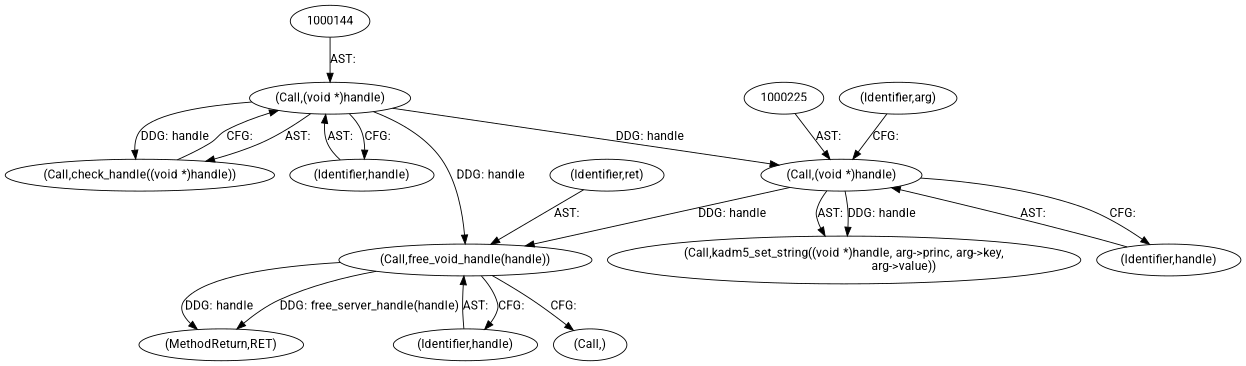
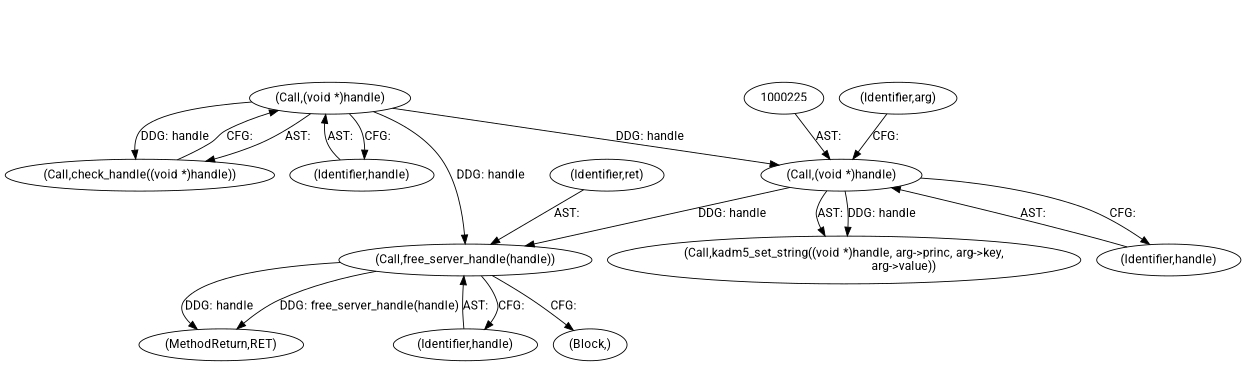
(330, 21) -> none
(465, 260) -> (465, 260)
(590, 345) -> (590, 345)
